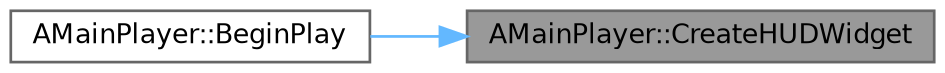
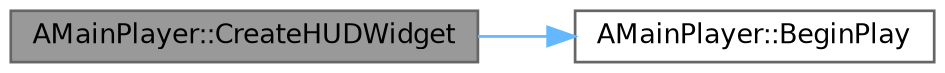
(405, 36) -> (513, 36)
